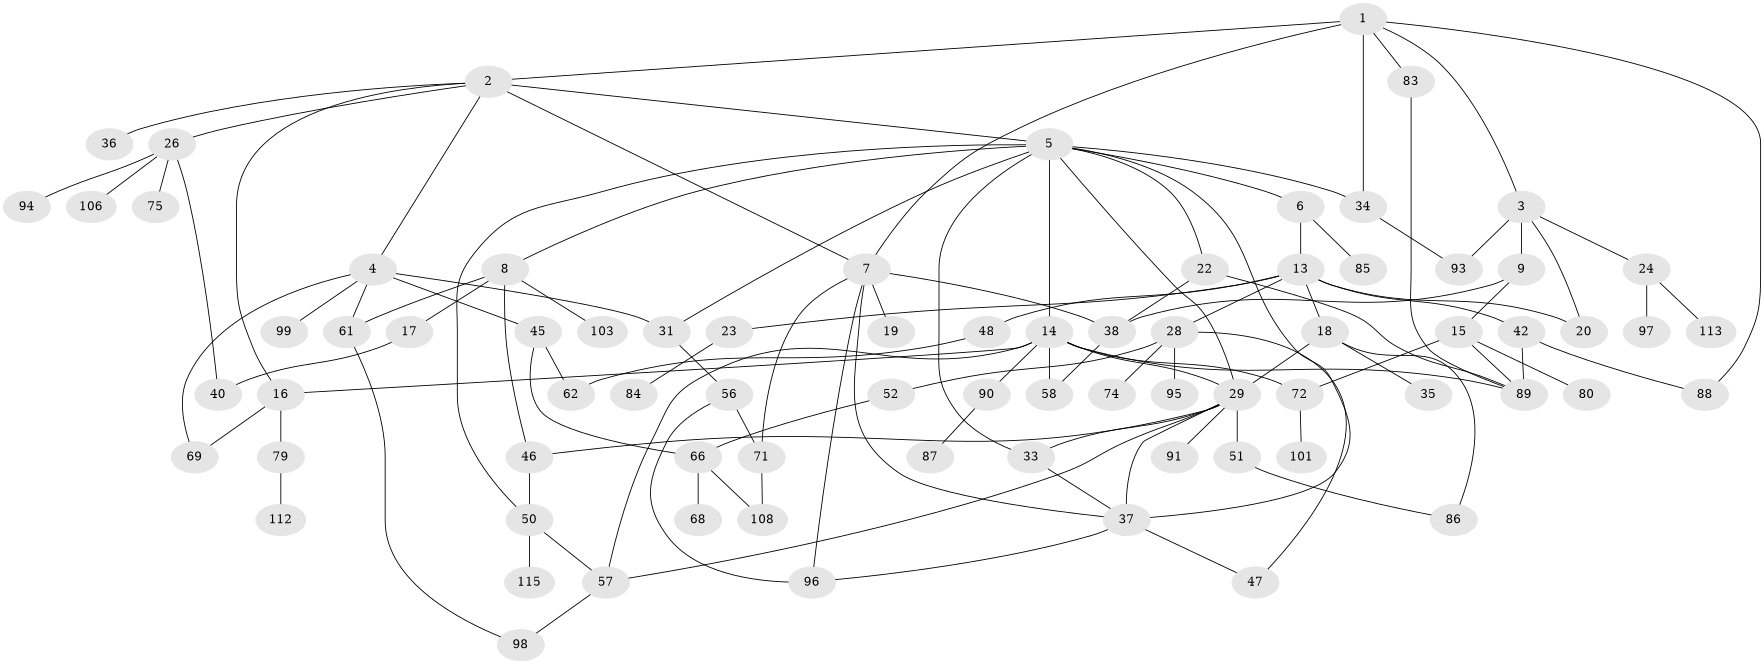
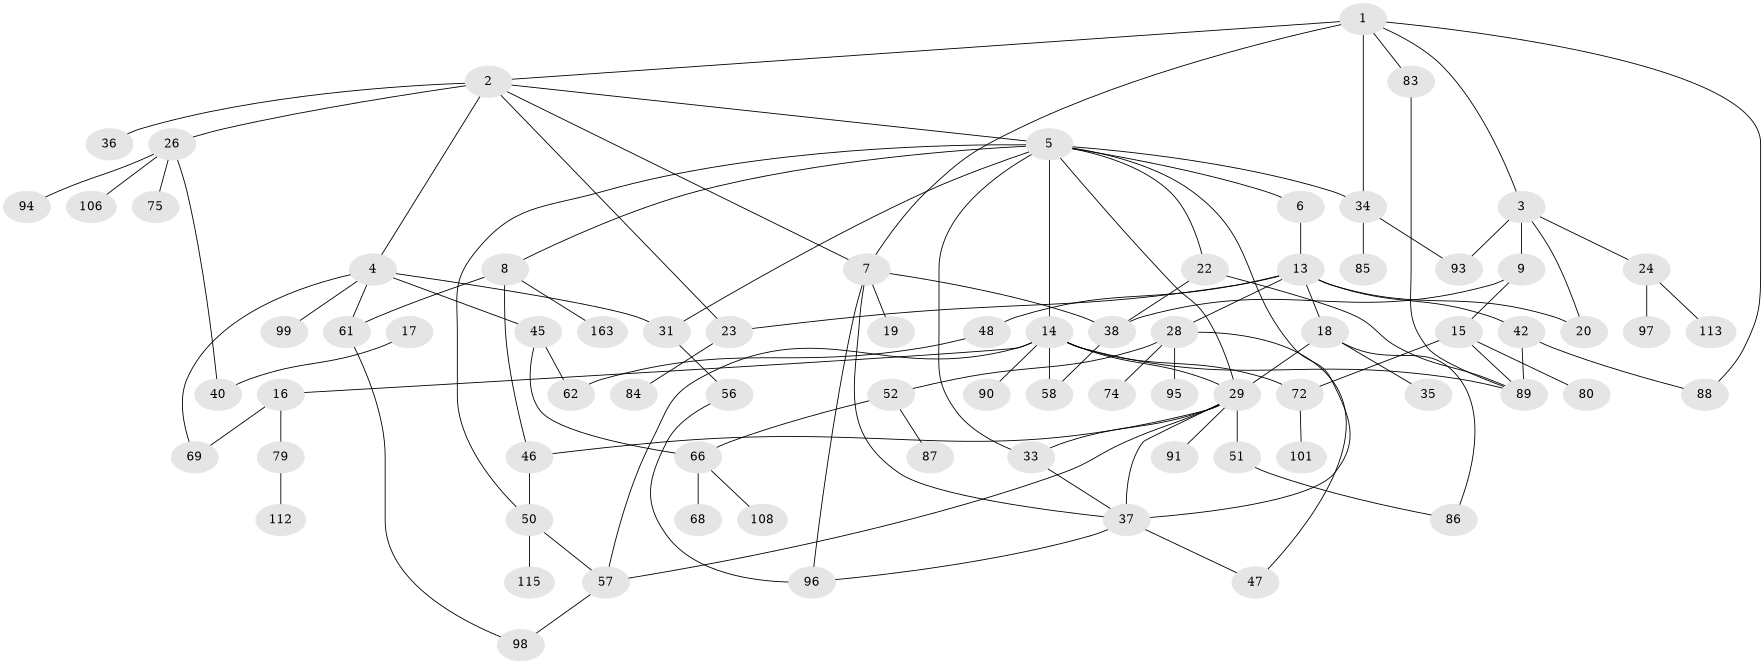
(253, 159) -> (609, 207)
(1332, 238) -> (1363, 238)
(463, 297) -> none
(603, 332) -> (603, 332)
(959, 426) -> (911, 426)
(762, 457) -> none
